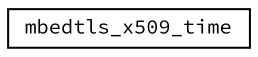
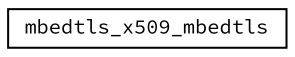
(129, 28) -> (147, 28)
